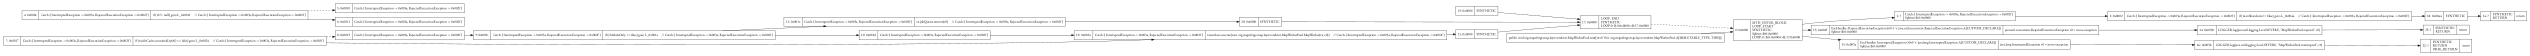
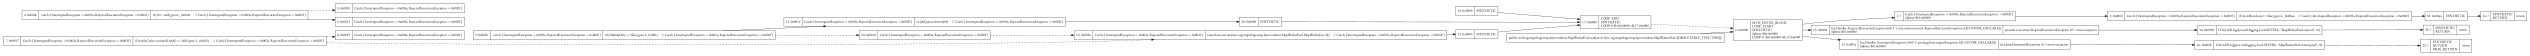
(468, 35) -> none
(816, 35) -> (816, 35)
(1031, 35) -> (1031, 35)
(739, 45) -> (739, 45)
